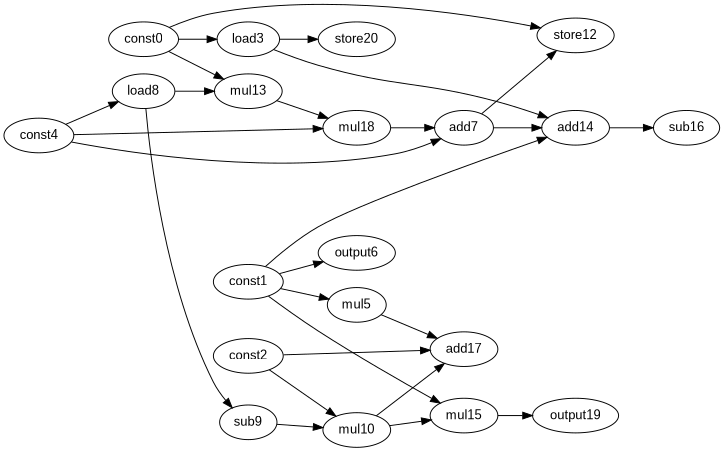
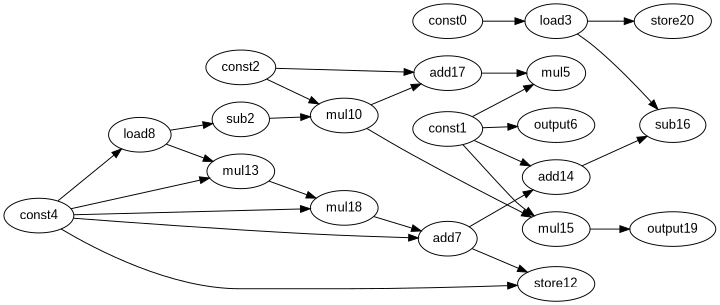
(349, 5) -> (278, 289)
(192, 63) -> (136, 194)
(406, 84) -> (616, 66)
(405, 325) -> (499, 73)
(248, 422) -> (241, 119)
